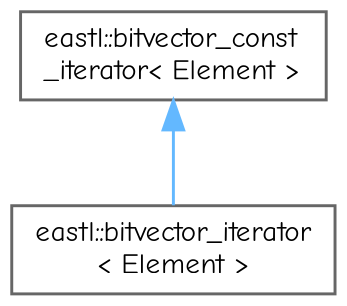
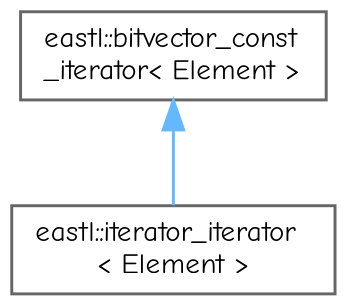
(173, 250) -> (173, 250)
